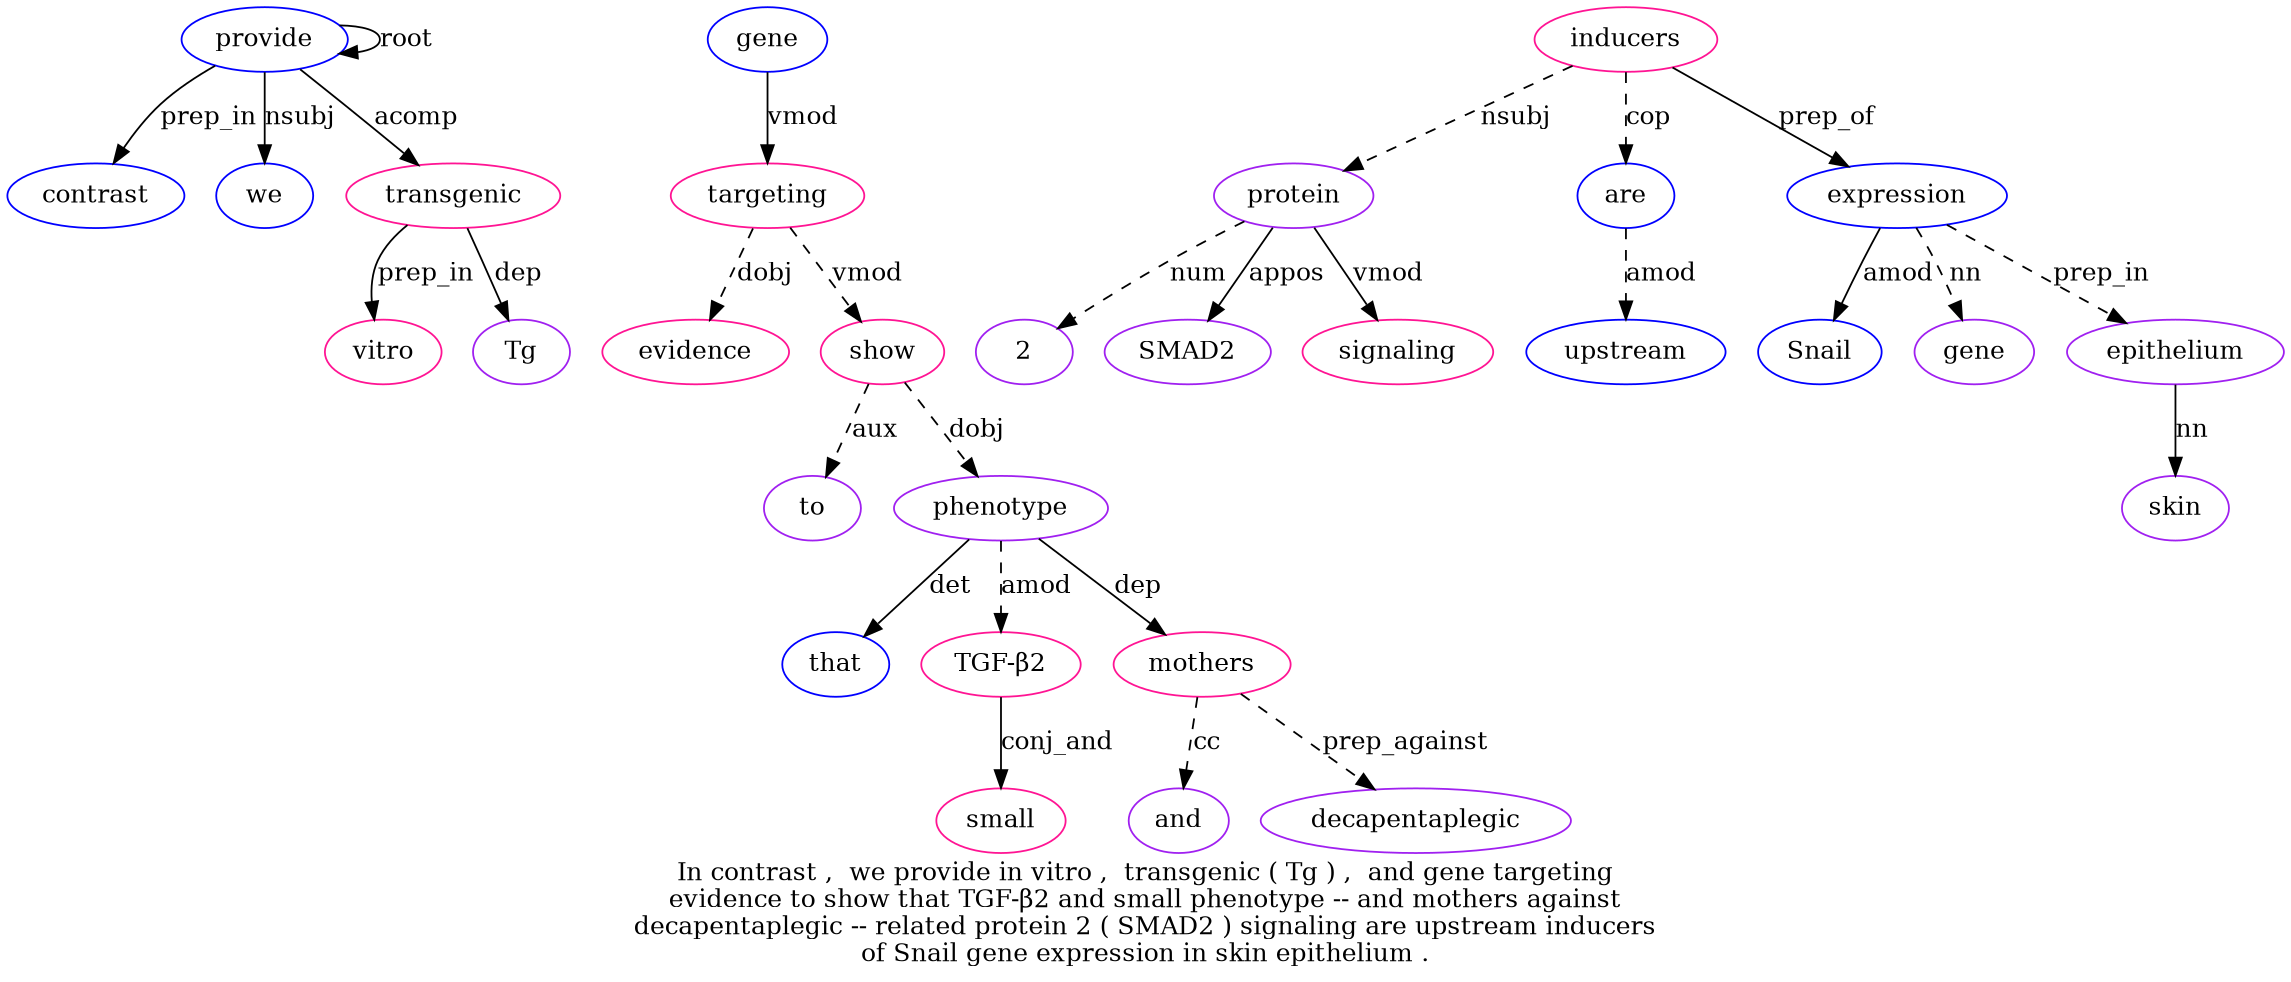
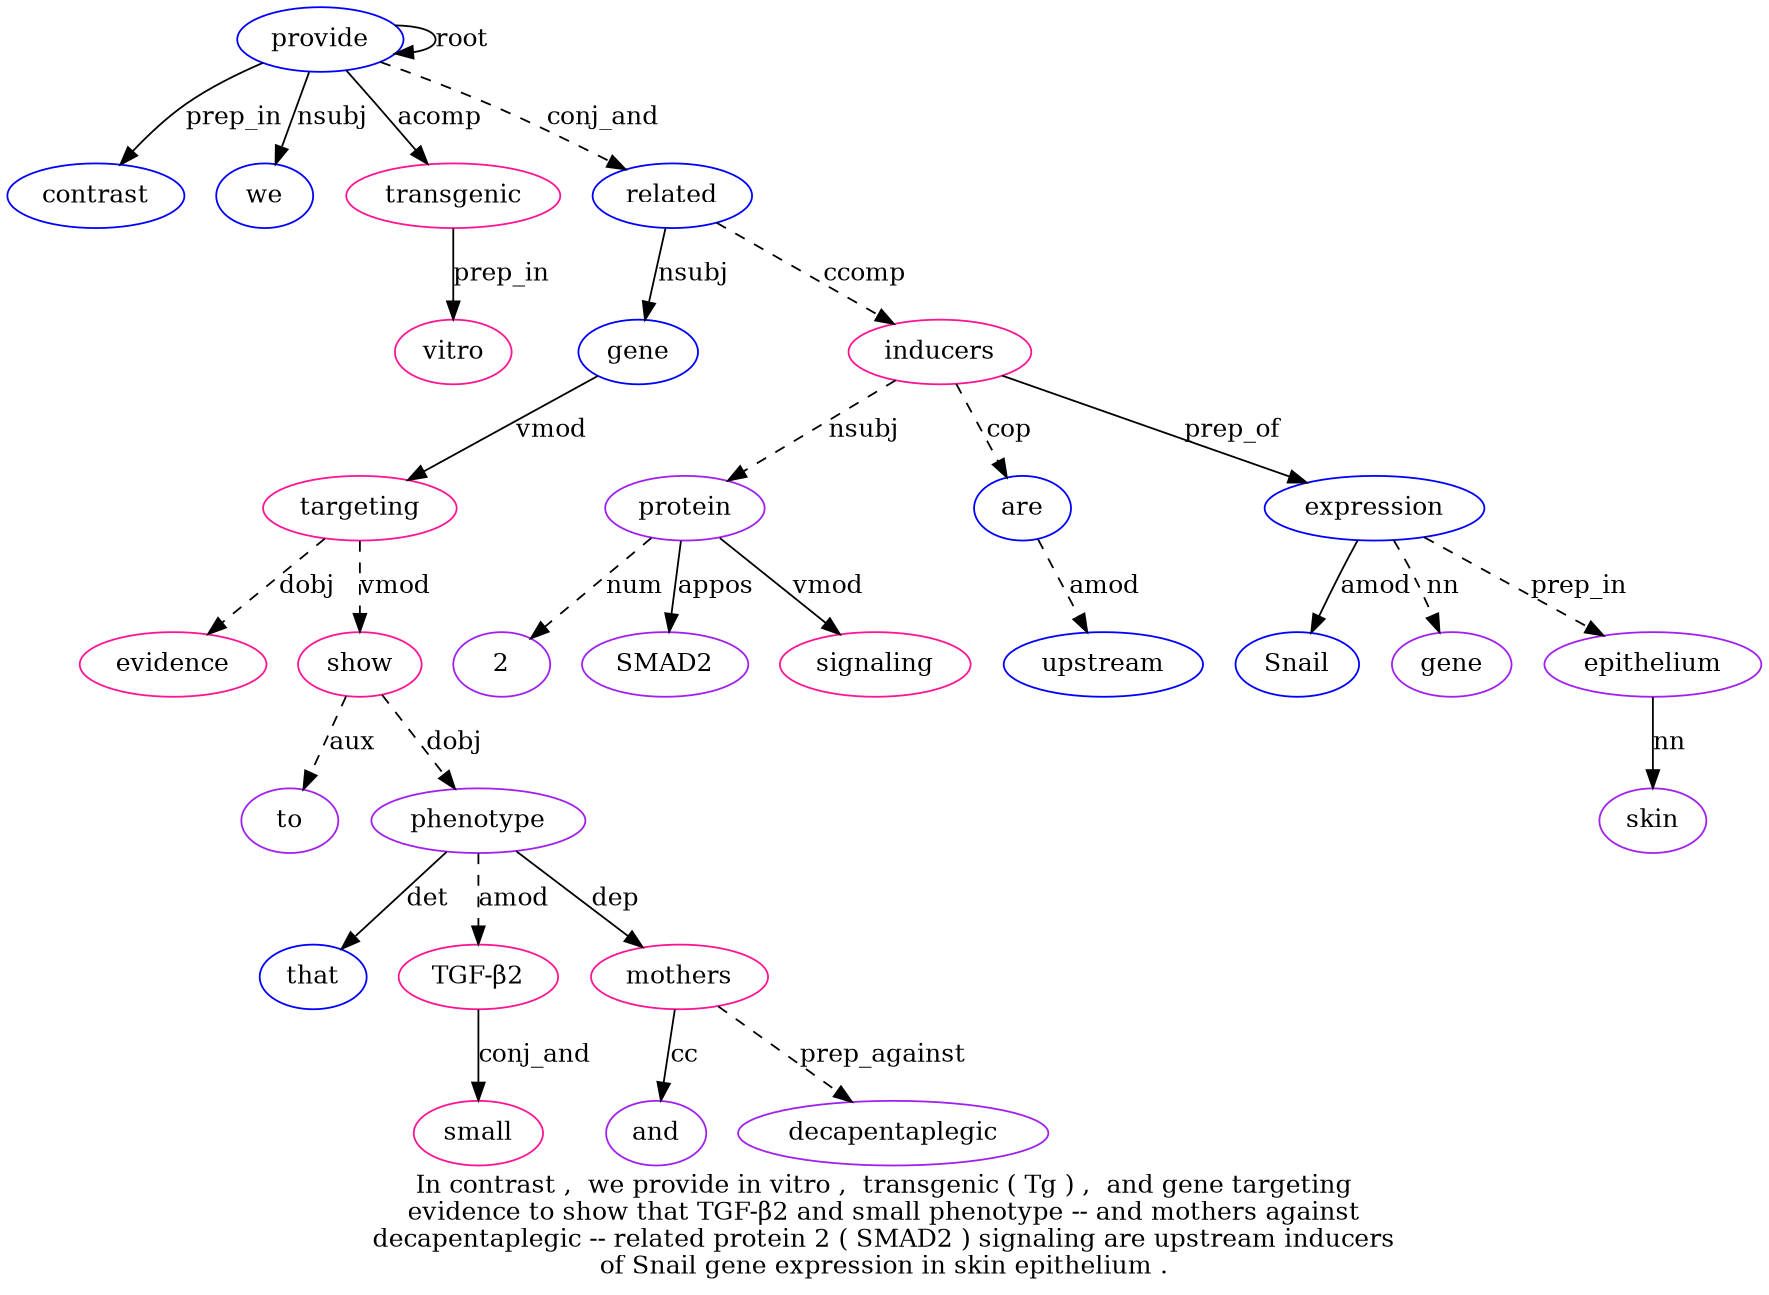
none -> (672, 196)
(522, 352) -> none
(1192, 734) -> (669, 1046)
